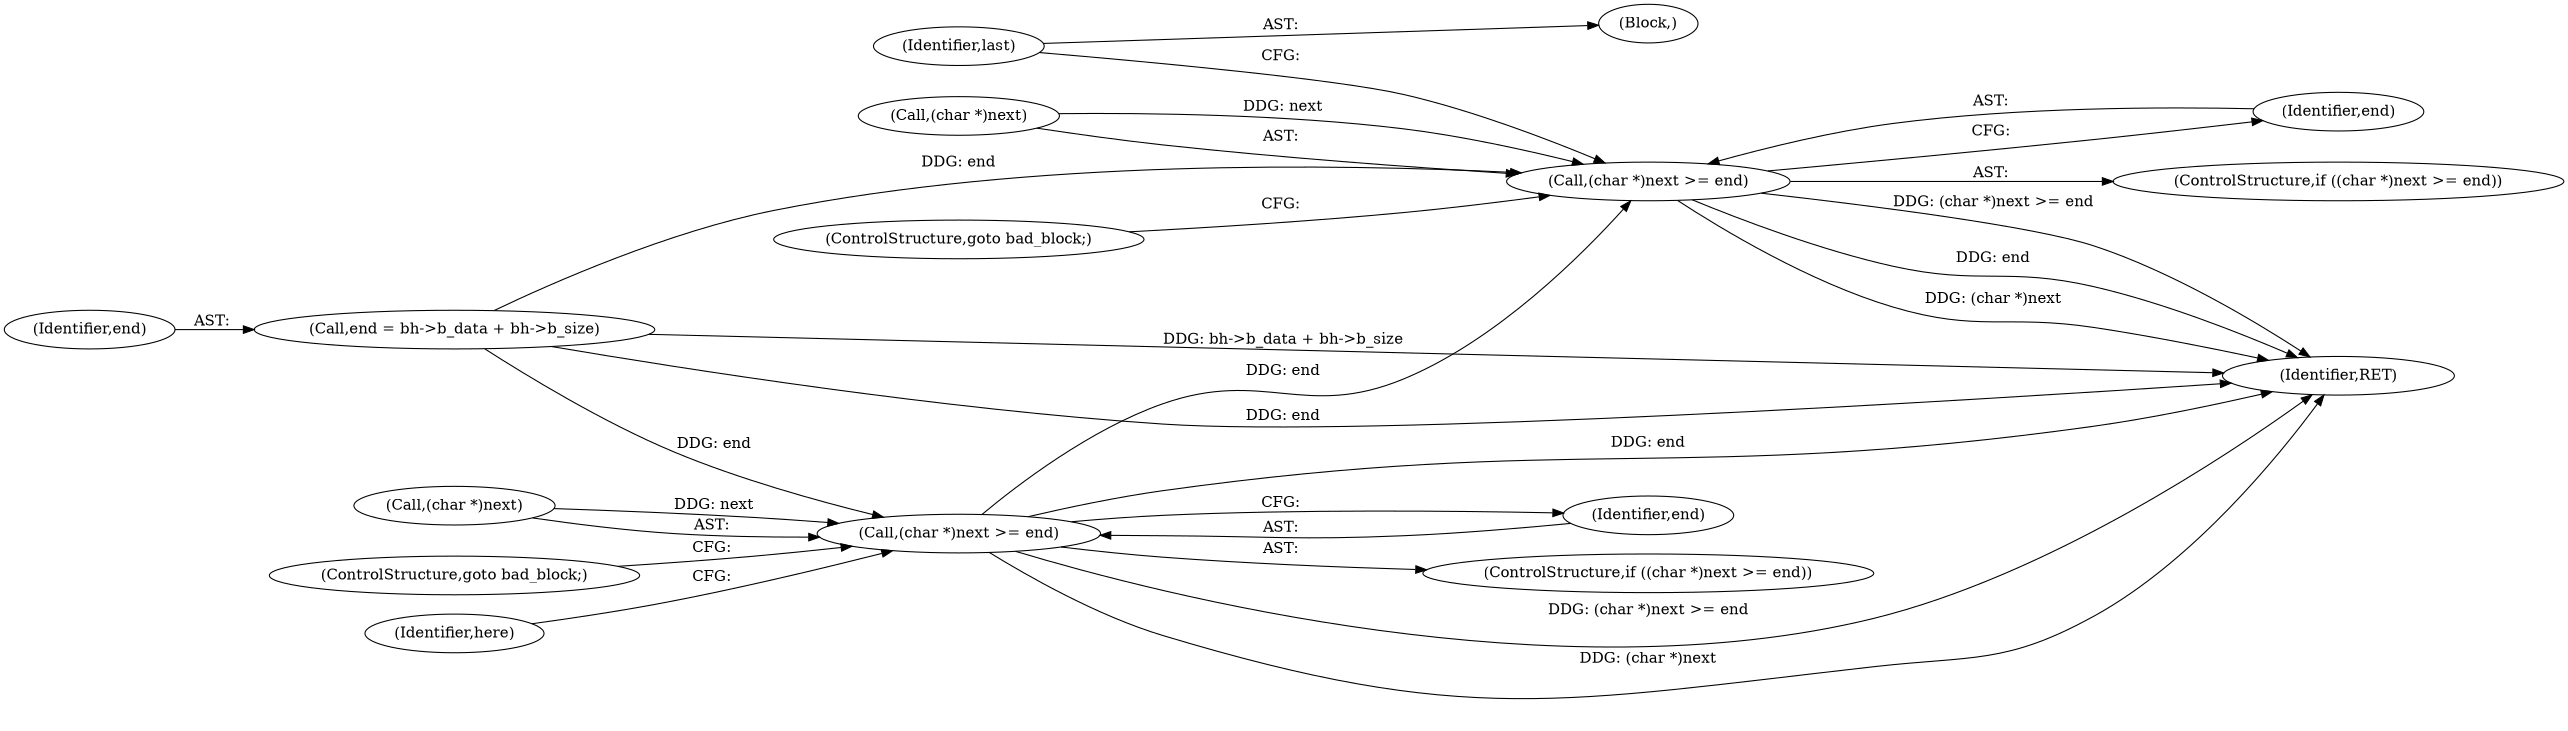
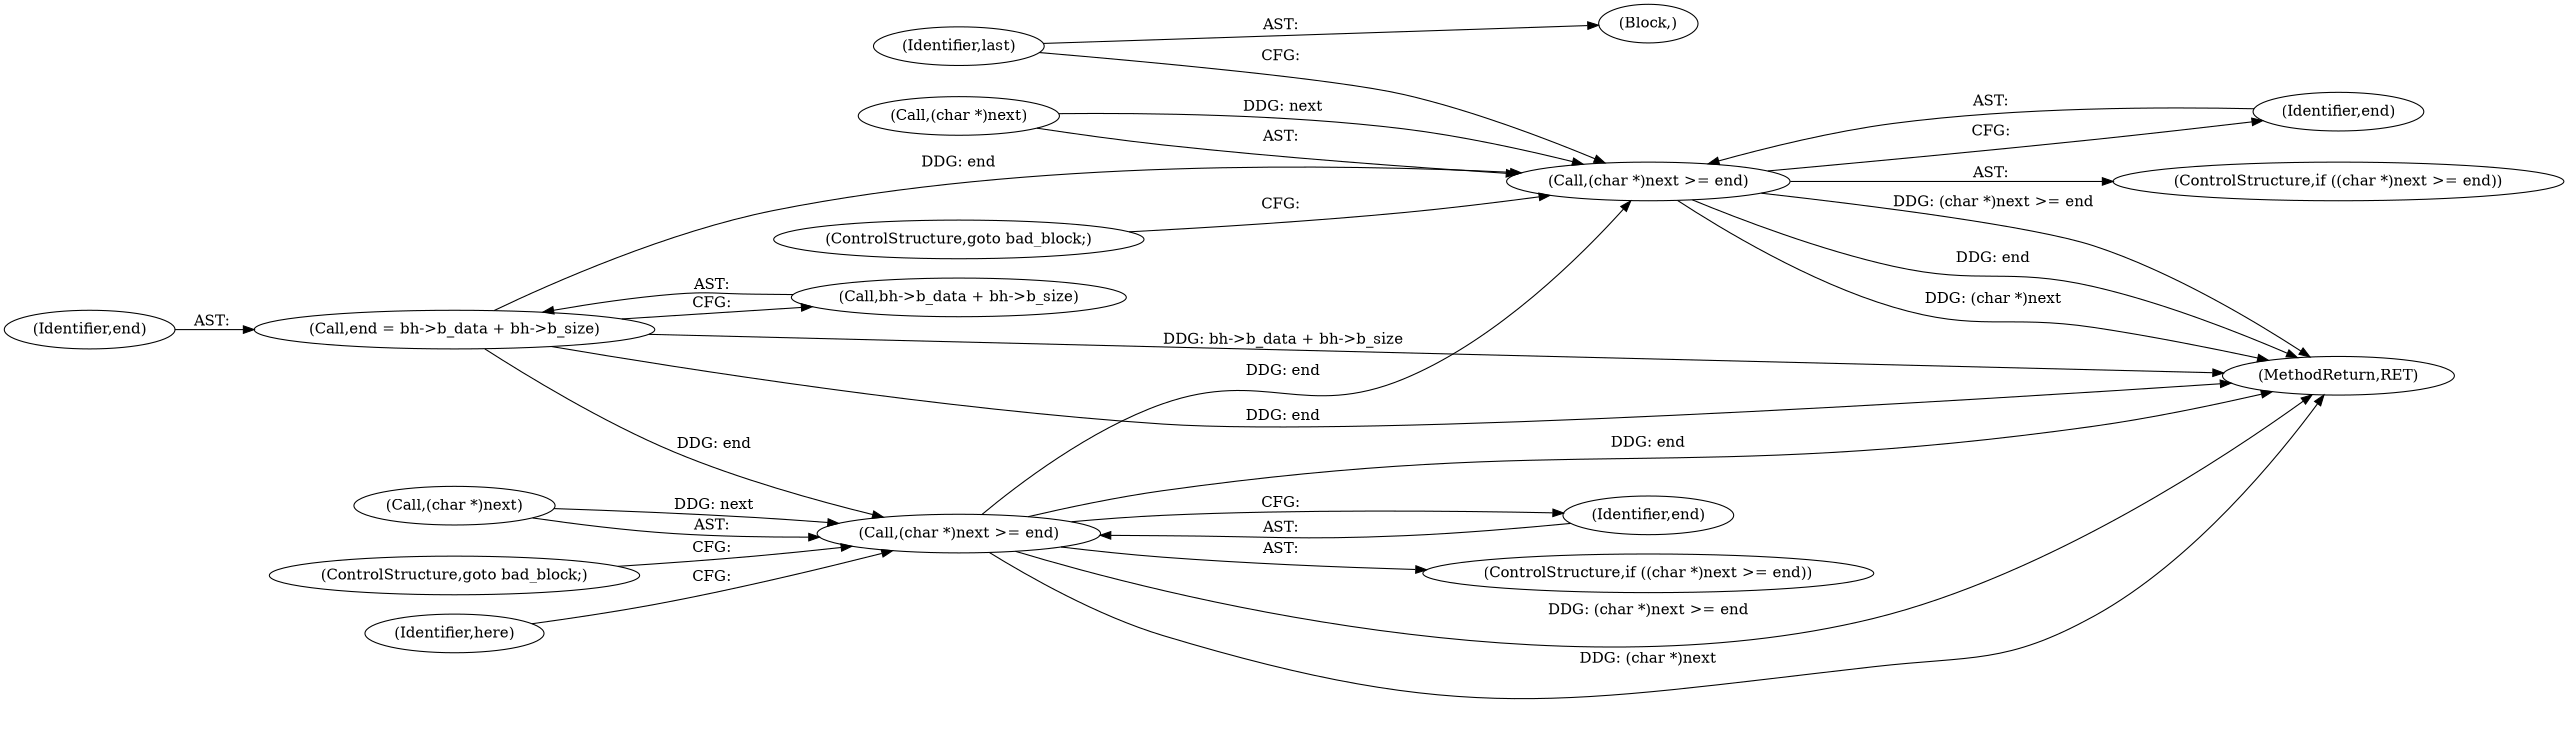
none -> (959, 297)
(2338, 376) -> (2338, 376)
